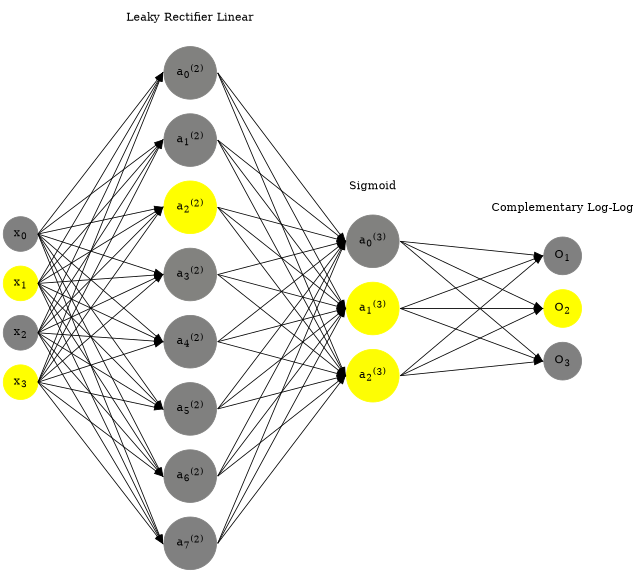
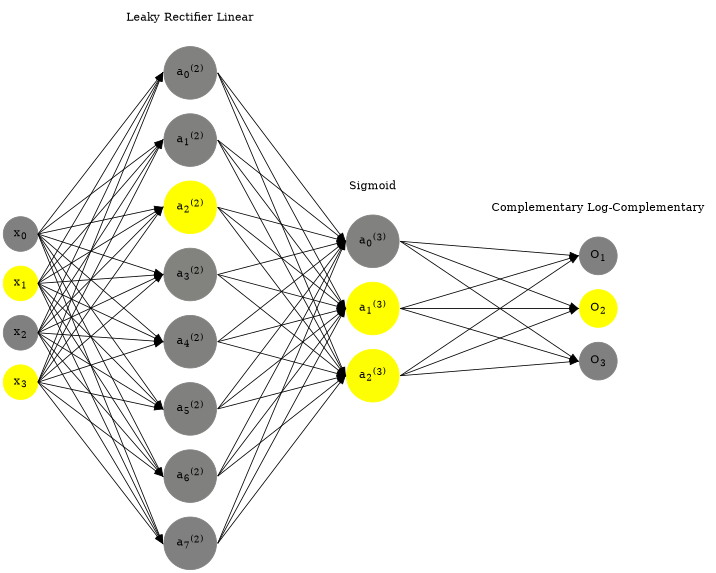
(563, 208) -> (598, 208)
